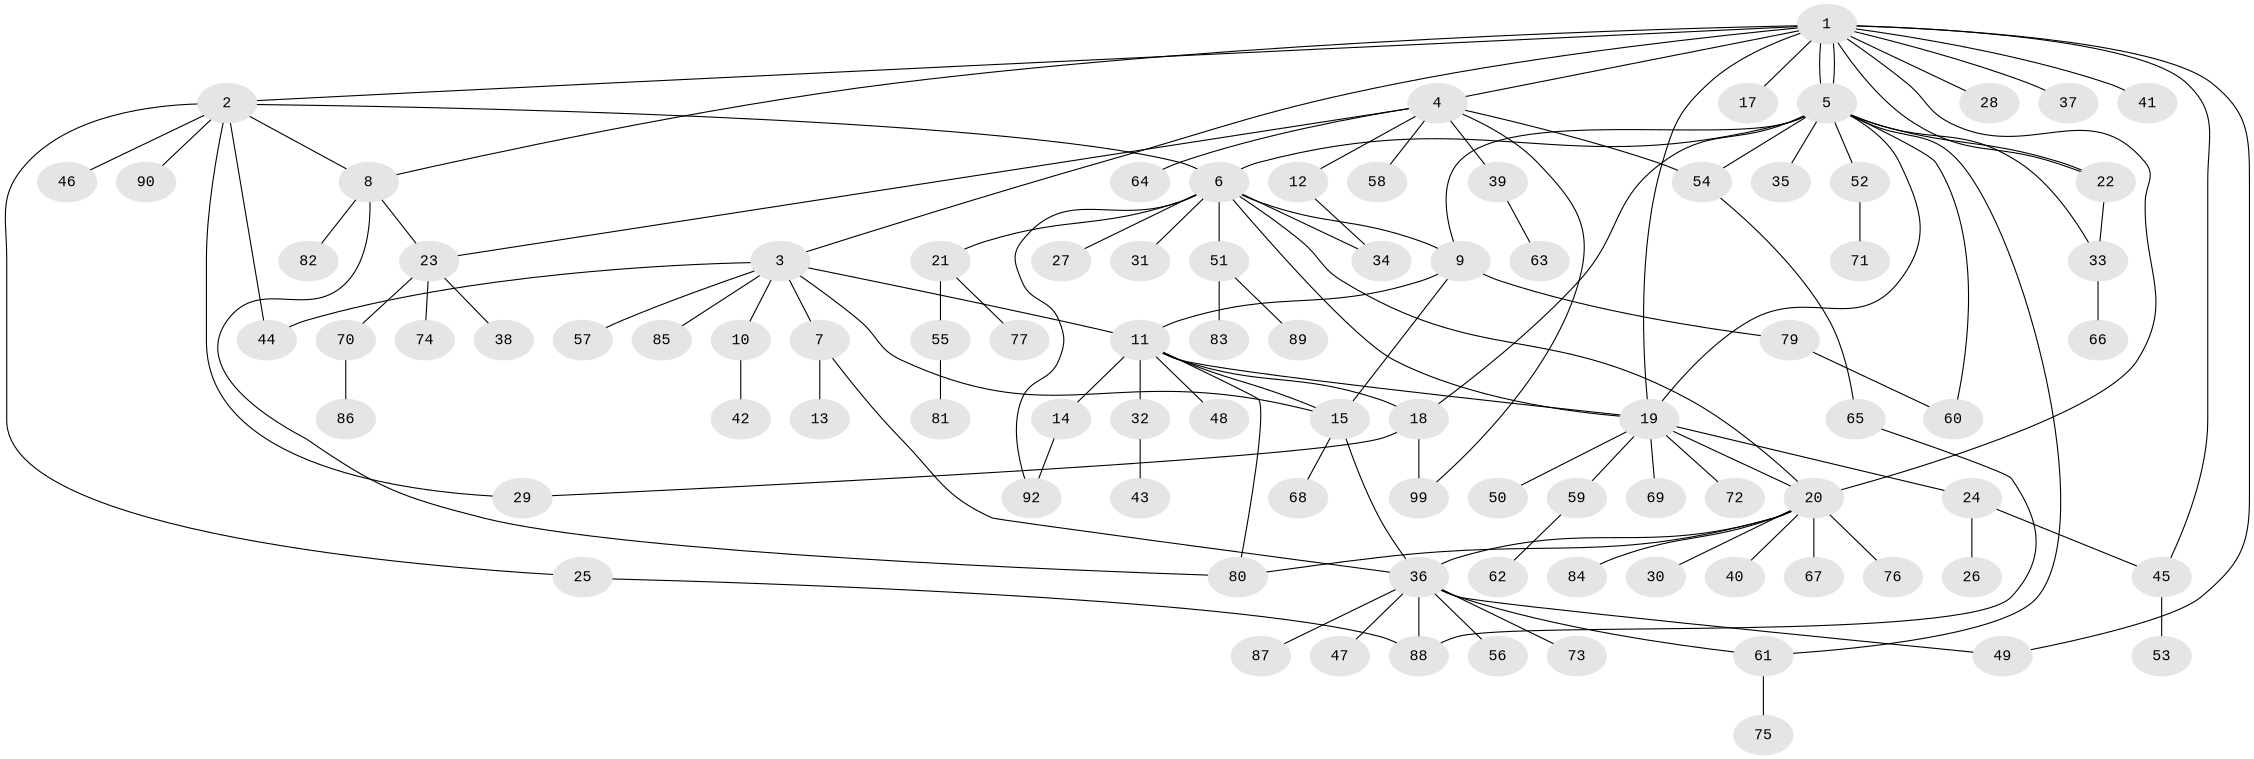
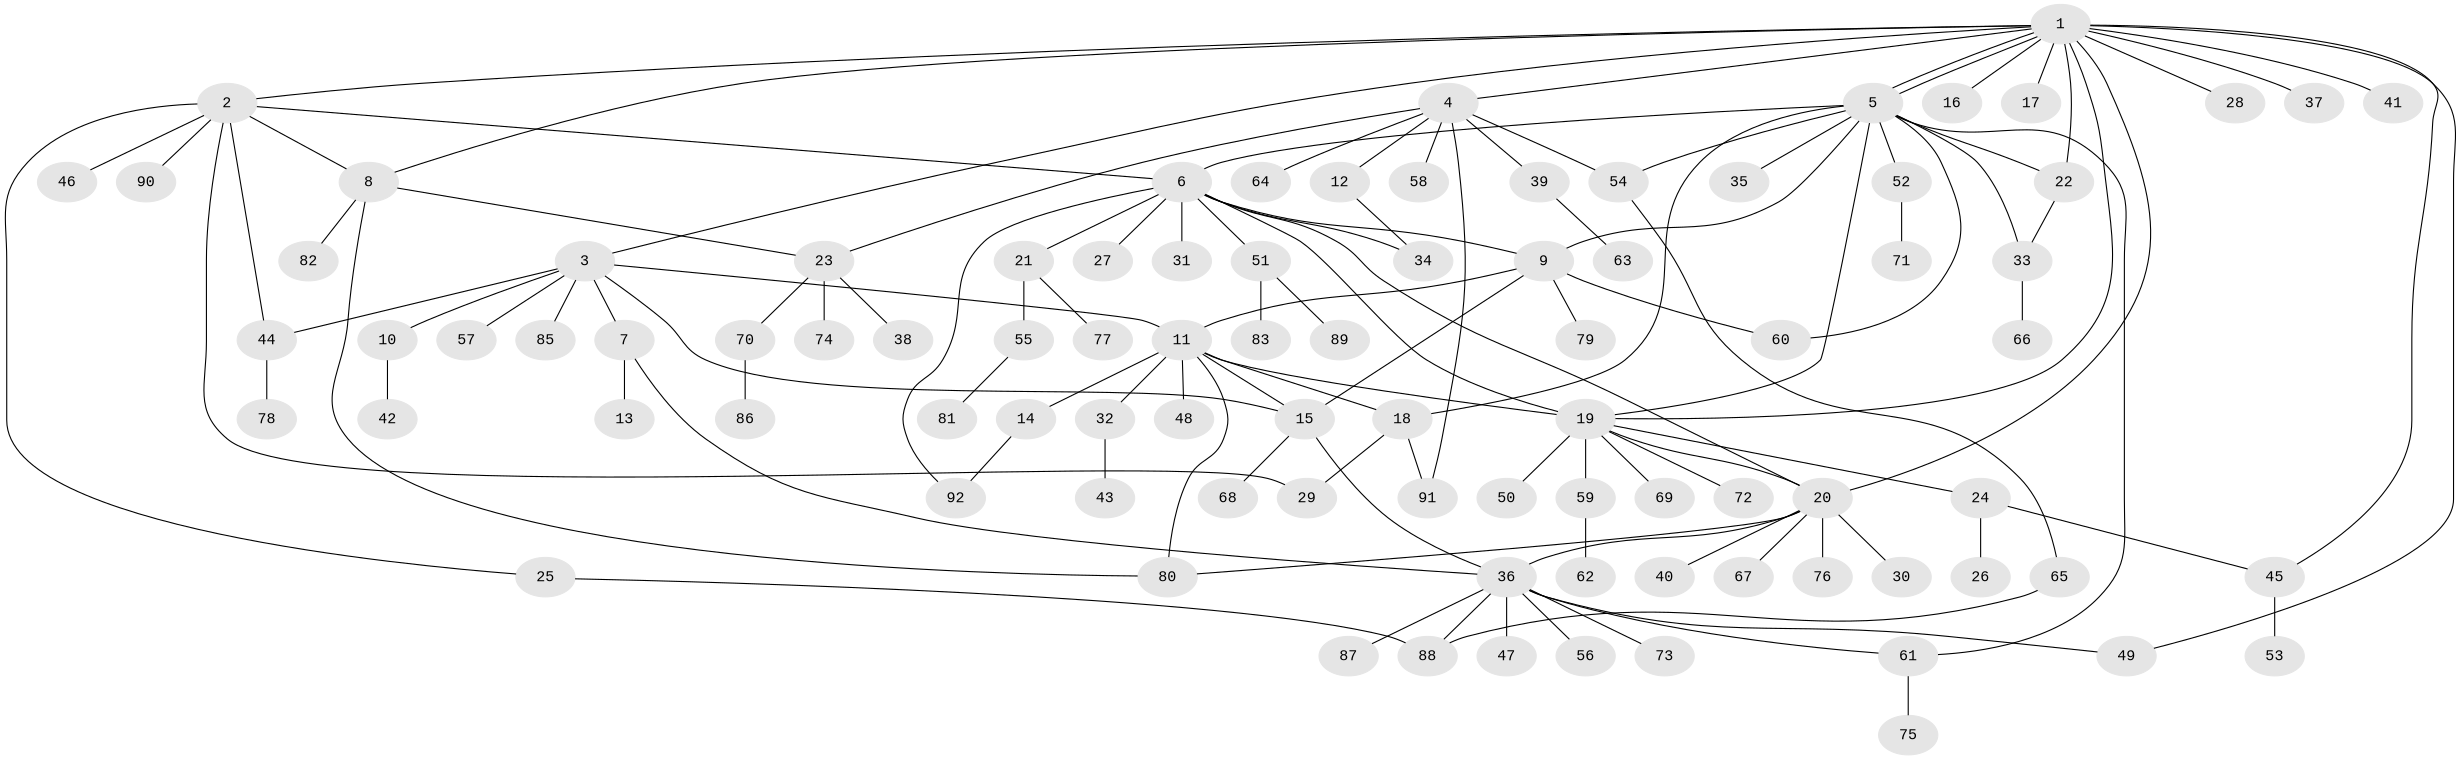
none -> (1952, 103)
(1871, 380) -> (1650, 304)
none -> (267, 419)
(1419, 498) -> (1428, 498)
(1577, 577) -> none
